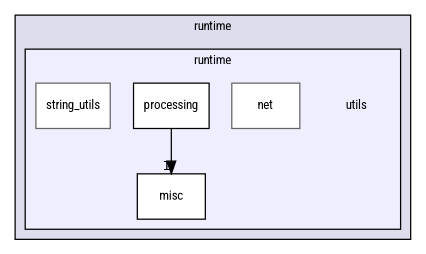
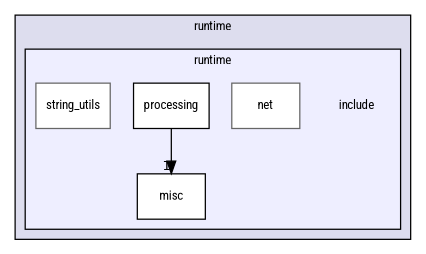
(357, 106) -> (357, 106)
